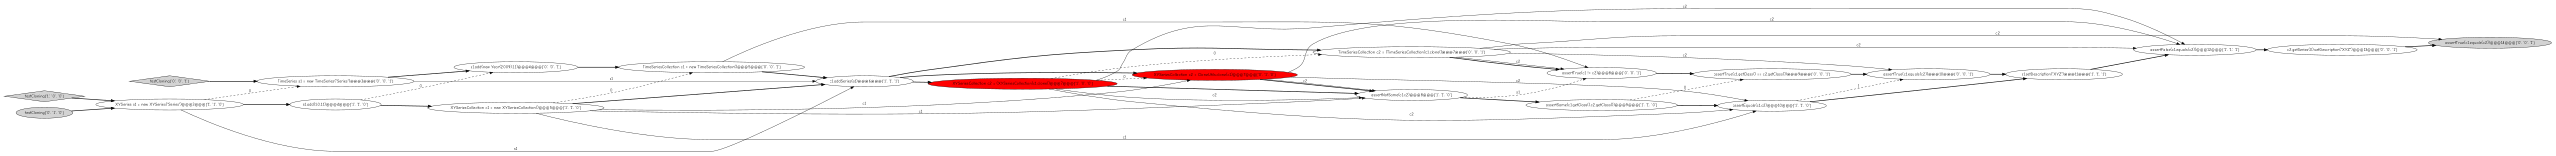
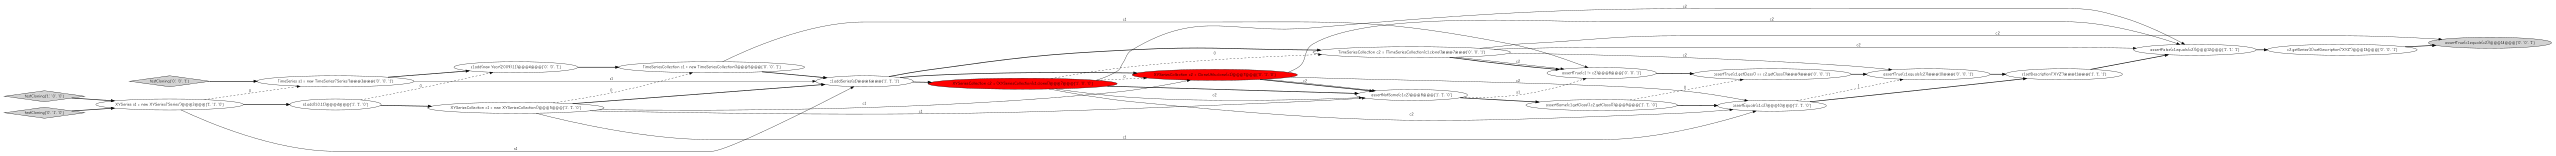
(44, 113) -> (44, 113)
